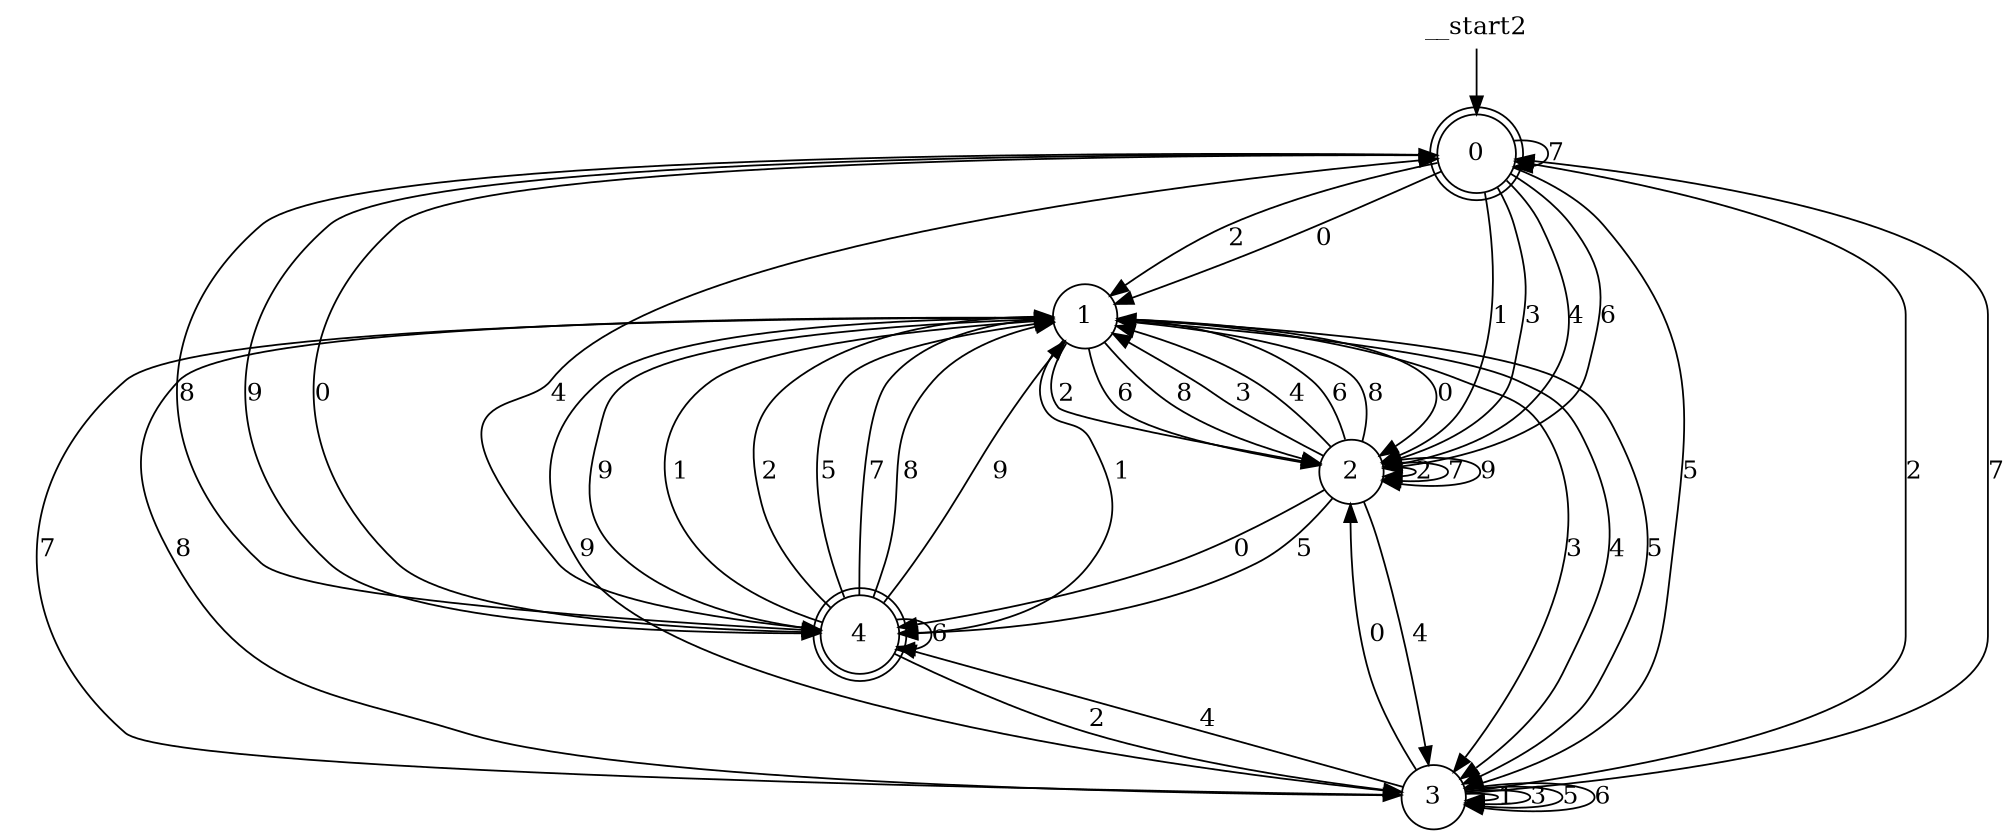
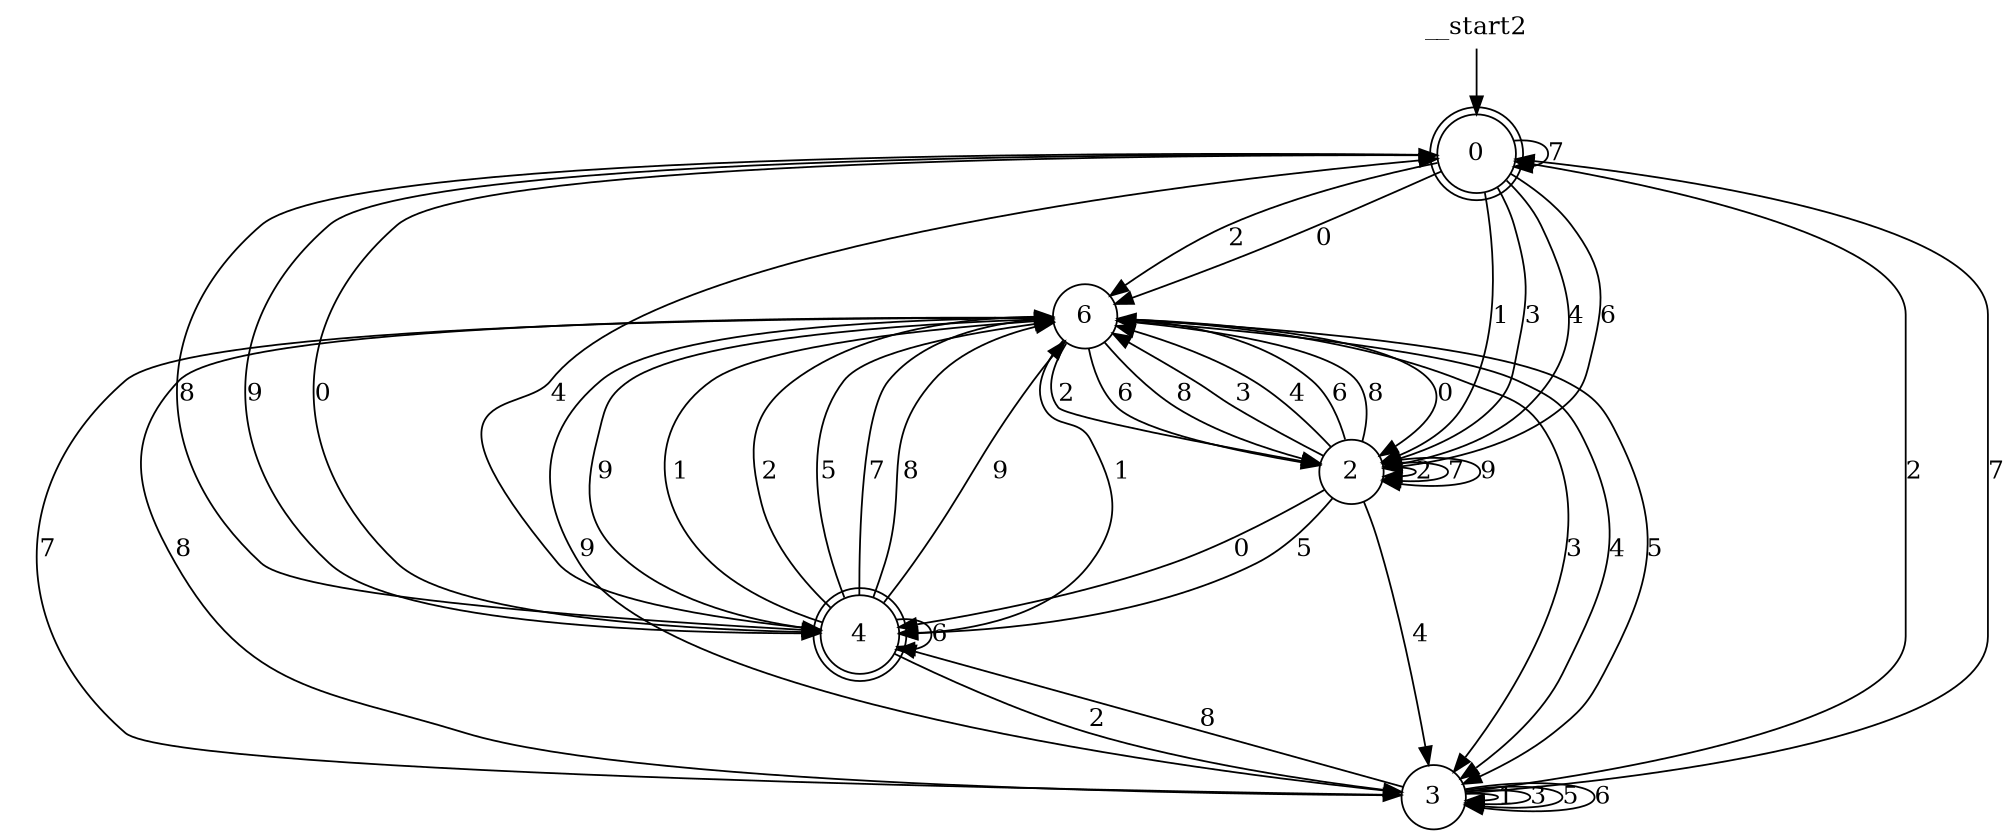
(1085, 316) -> (1085, 316)
(1680, 488) -> none
(1364, 651) -> none
(1208, 719) -> (1208, 719)
